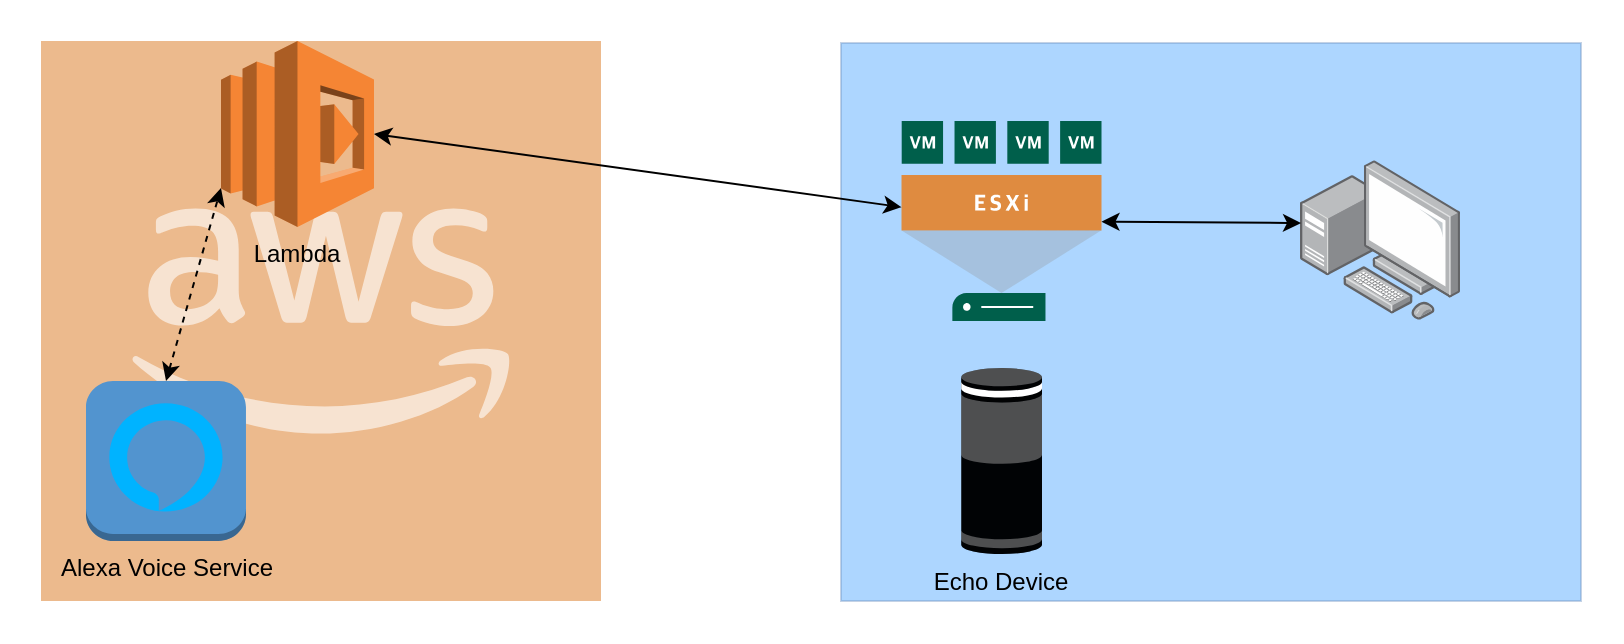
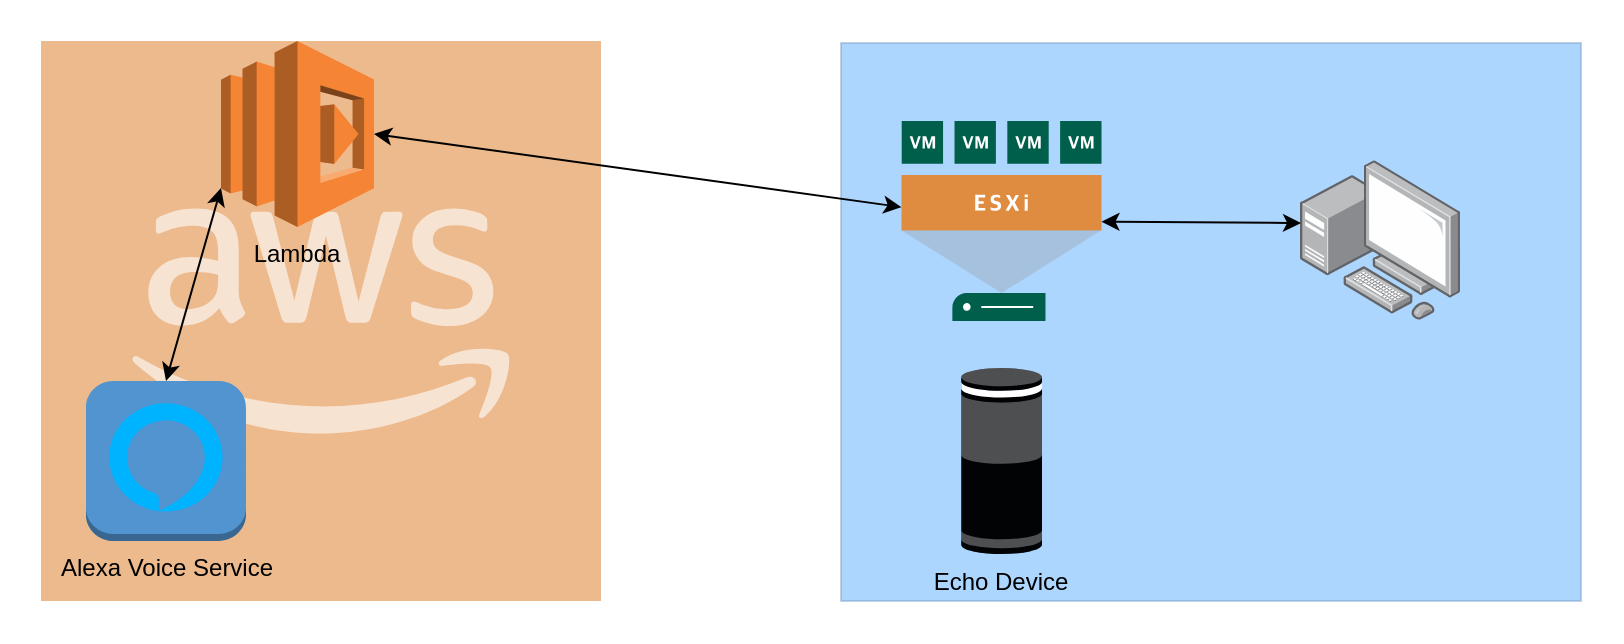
(193, 286) -> (193, 286)
